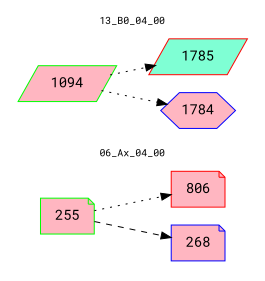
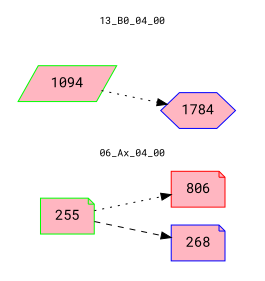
(198, 57) -> none
